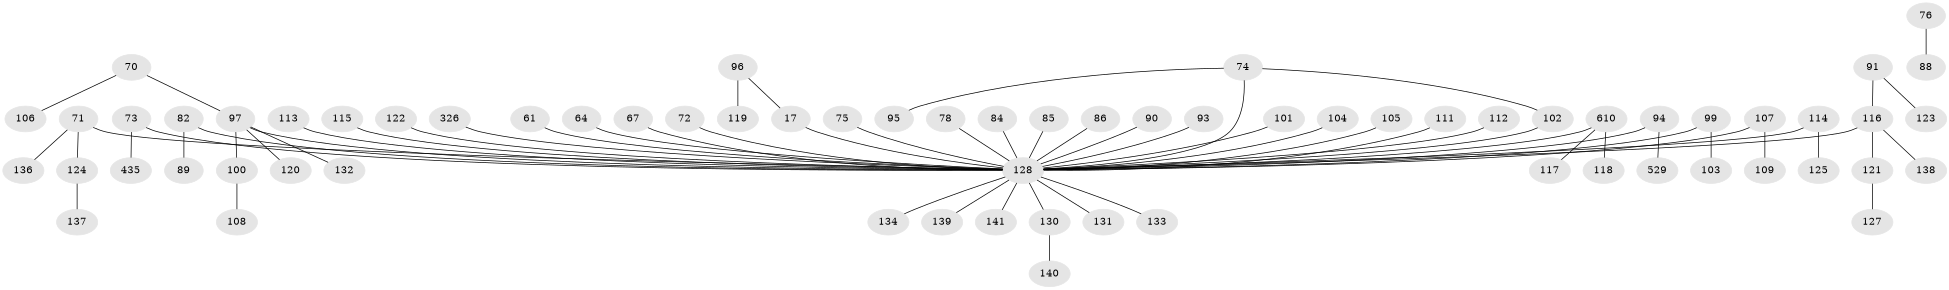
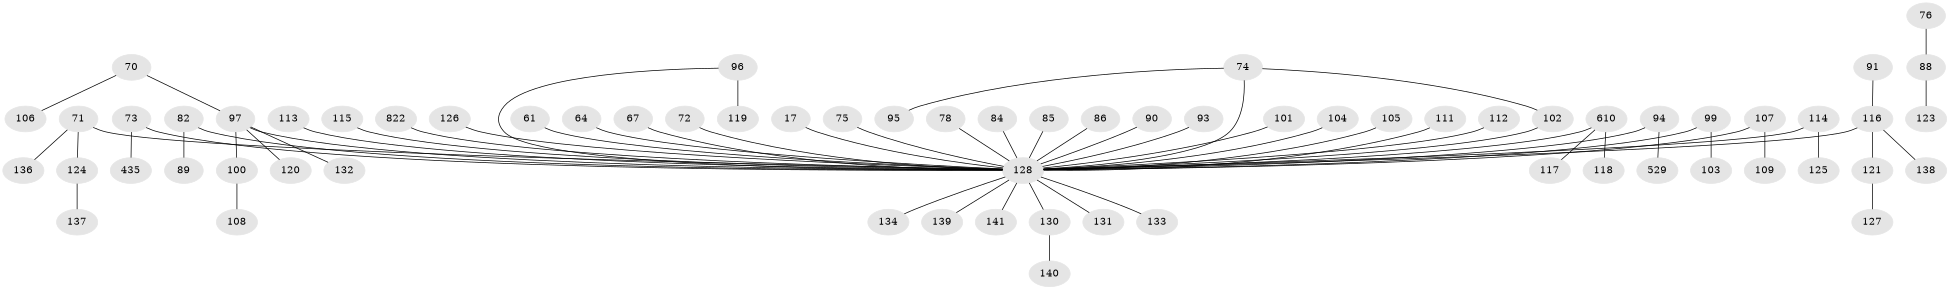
(764, 93) -> (501, 128)
(1900, 93) -> (1926, 93)
(396, 119) -> (396, 119)
(450, 119) -> (450, 119)
